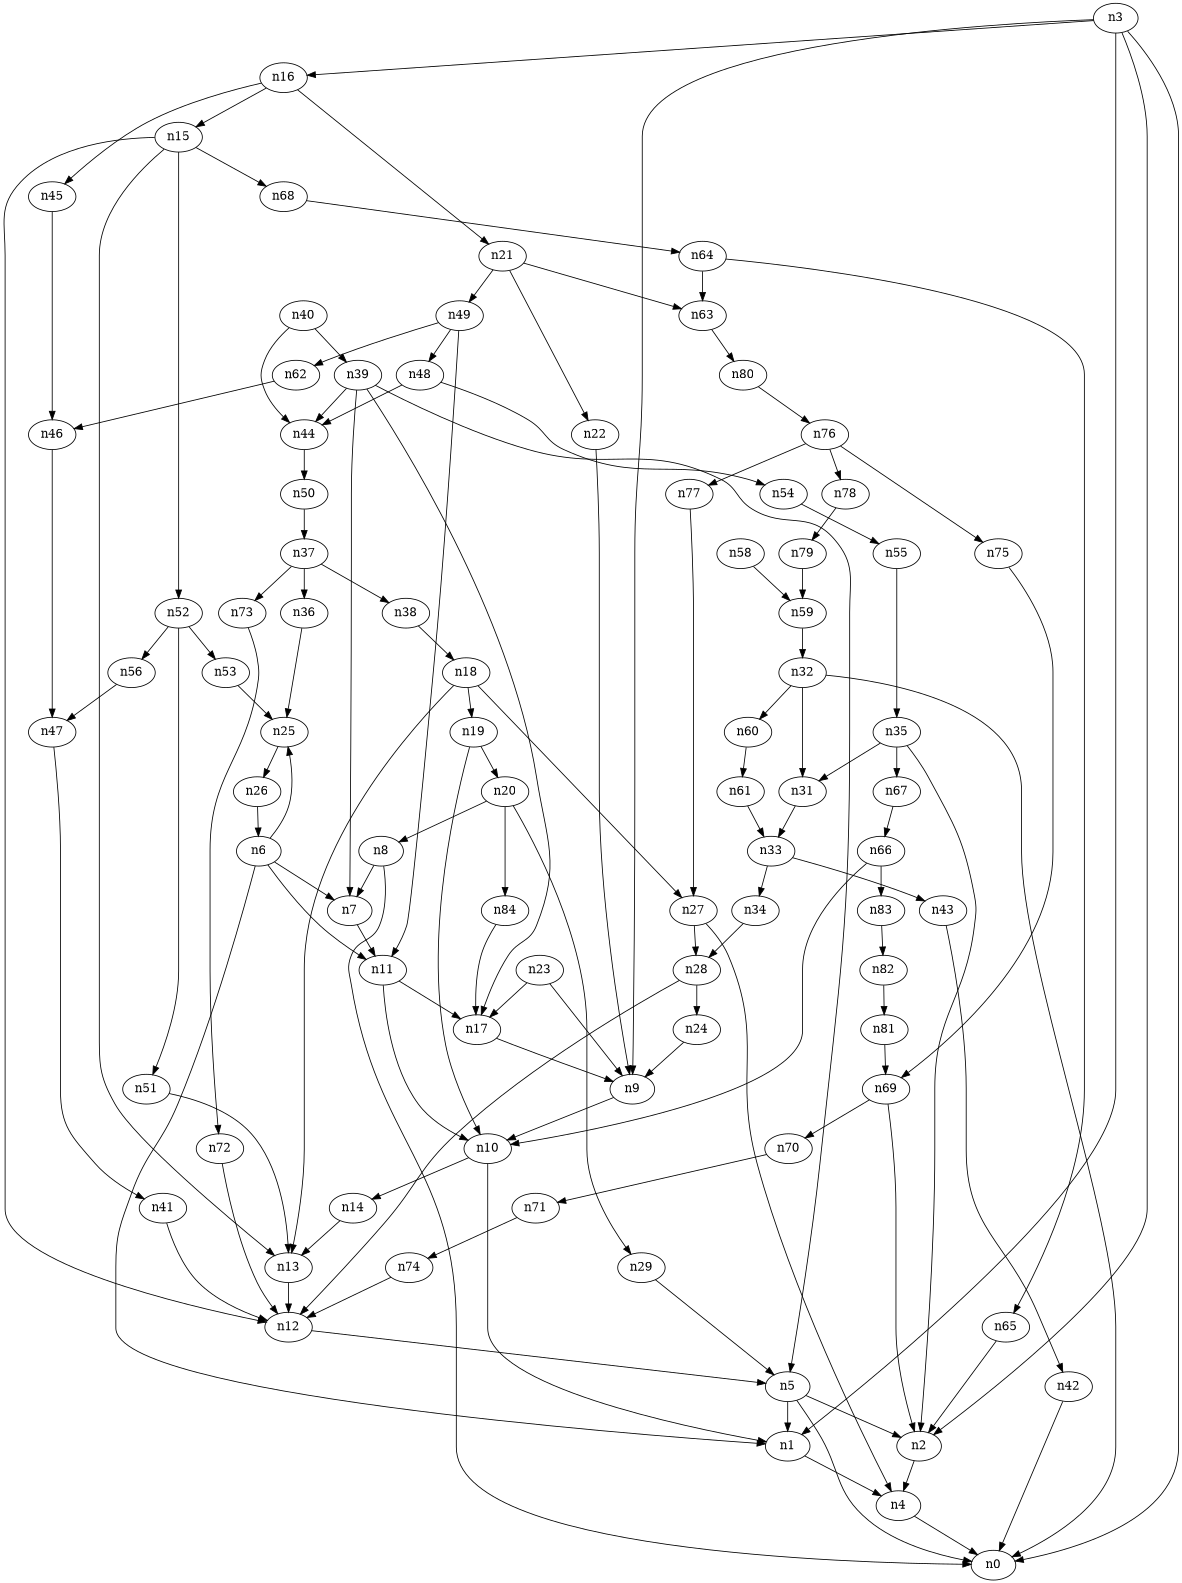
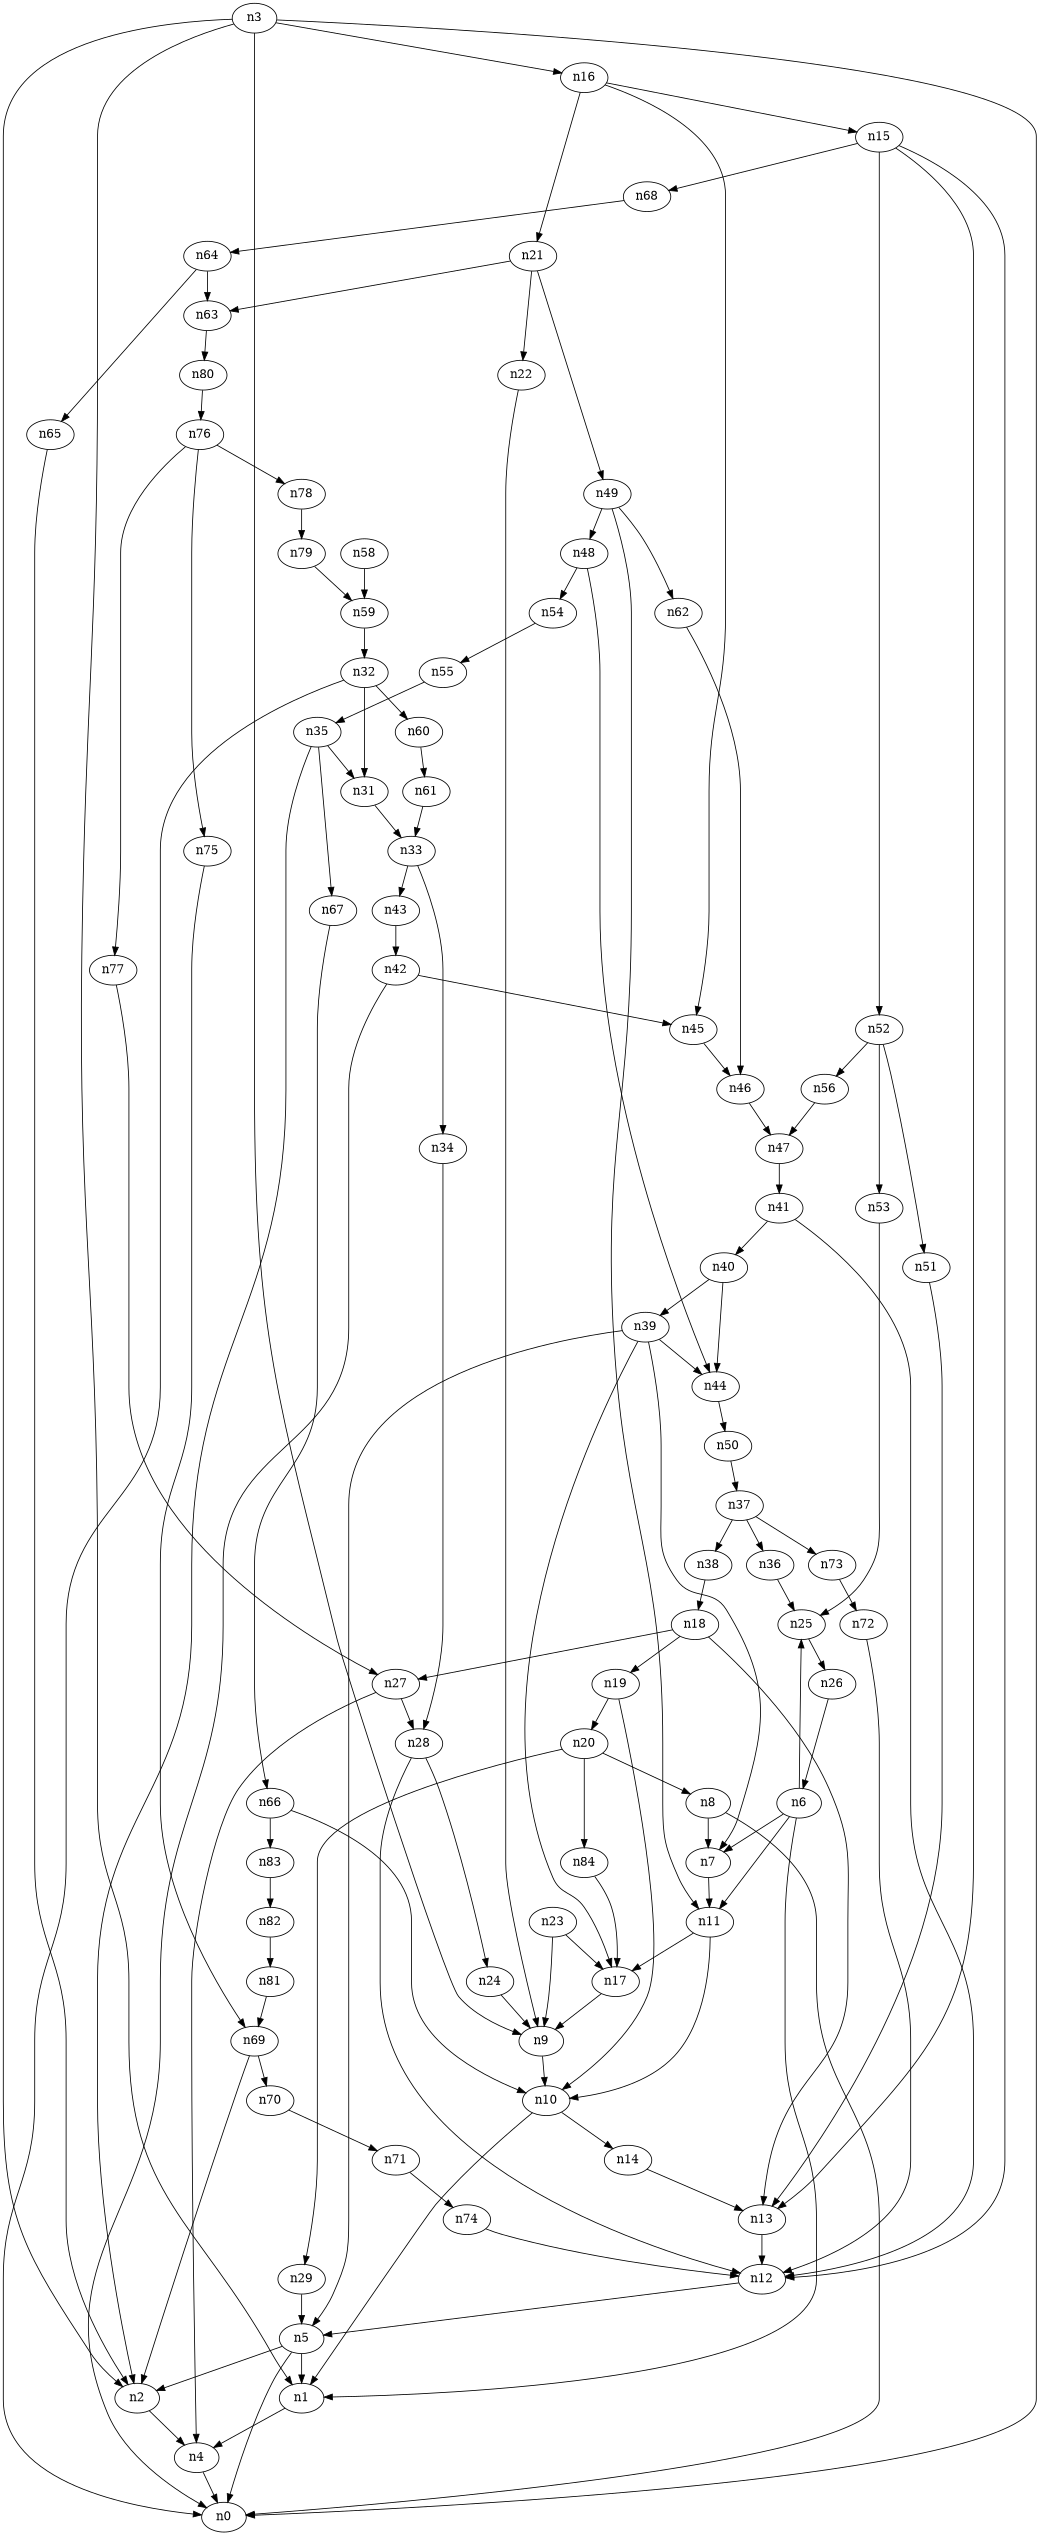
none -> (541, 999)
none -> (755, 1235)
